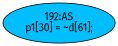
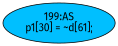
(59, 23) -> (59, 23)
